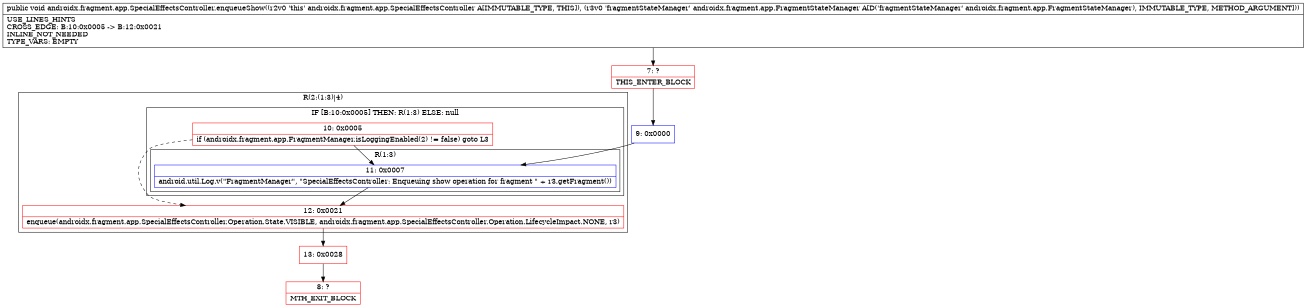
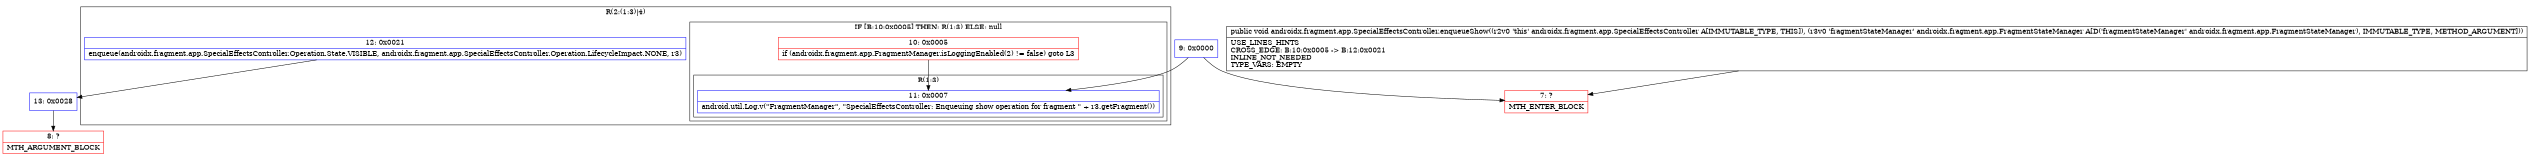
(653, 82) -> (1546, 107)
(653, 104) -> (1348, 92)
(139, 167) -> none
(351, 199) -> none
(323, 217) -> (385, 49)
(323, 255) -> (53, 102)
(323, 298) -> (53, 148)
